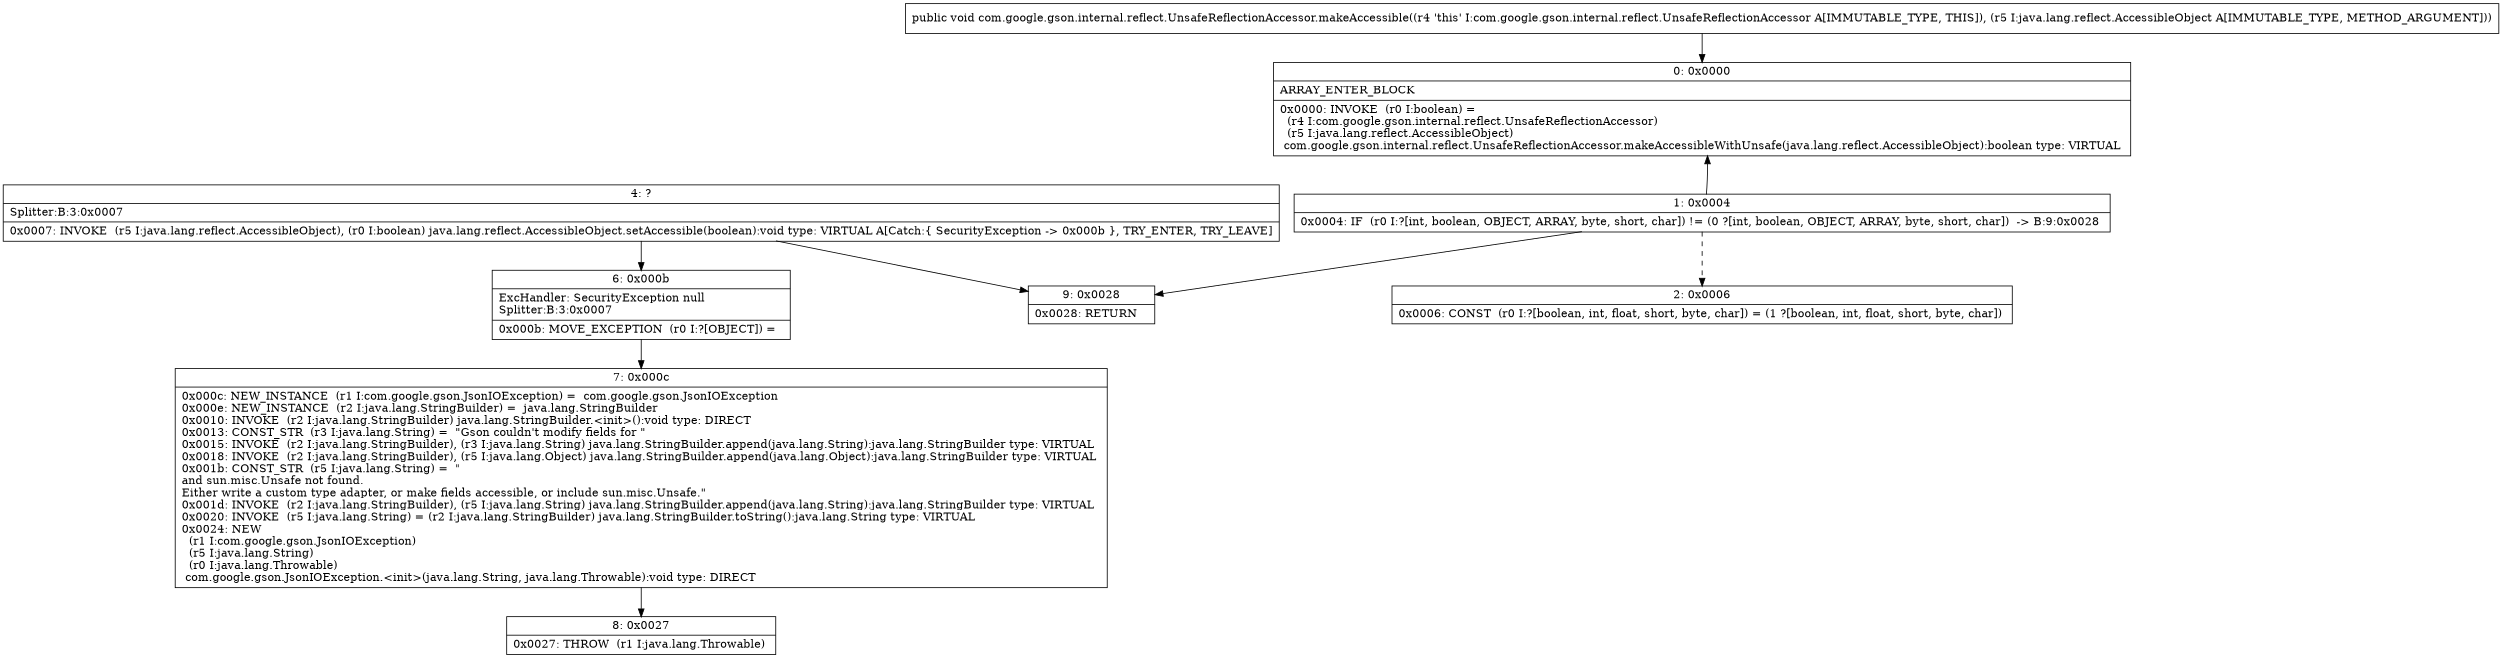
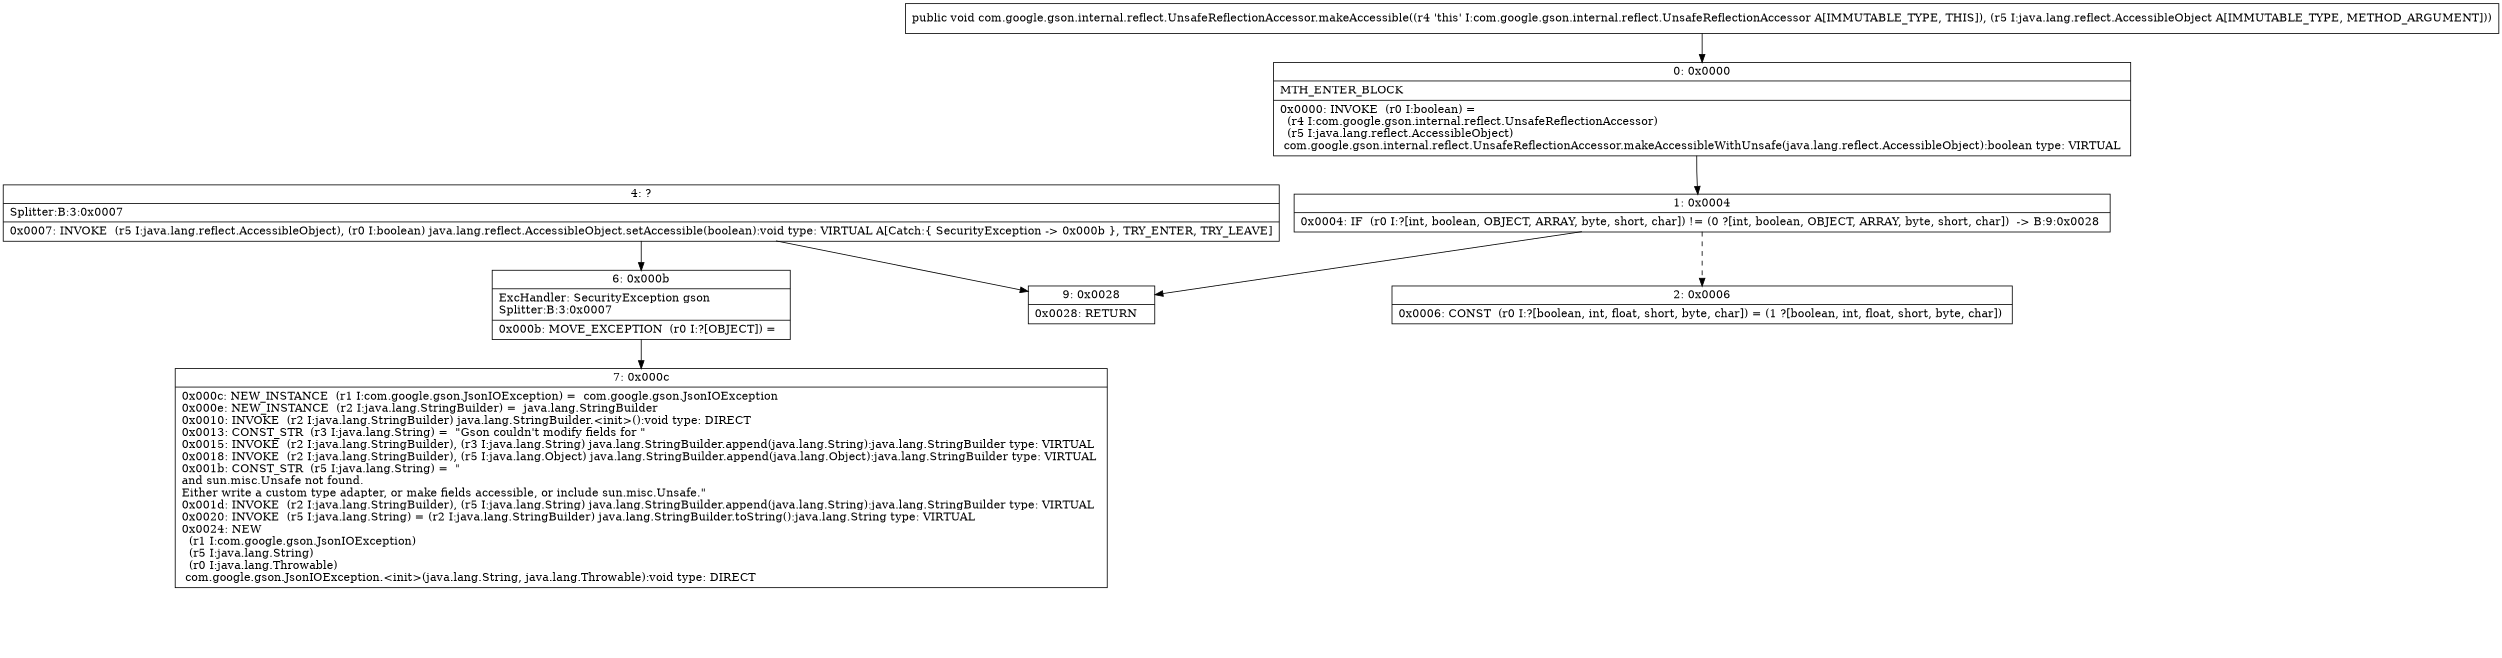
(1348, 90) -> (1342, 90)
(1707, 179) -> (1697, 171)
(602, 298) -> (605, 298)
(641, 636) -> none
